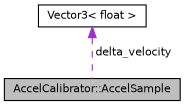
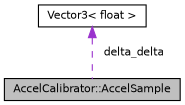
(132, 53) -> (132, 53)
